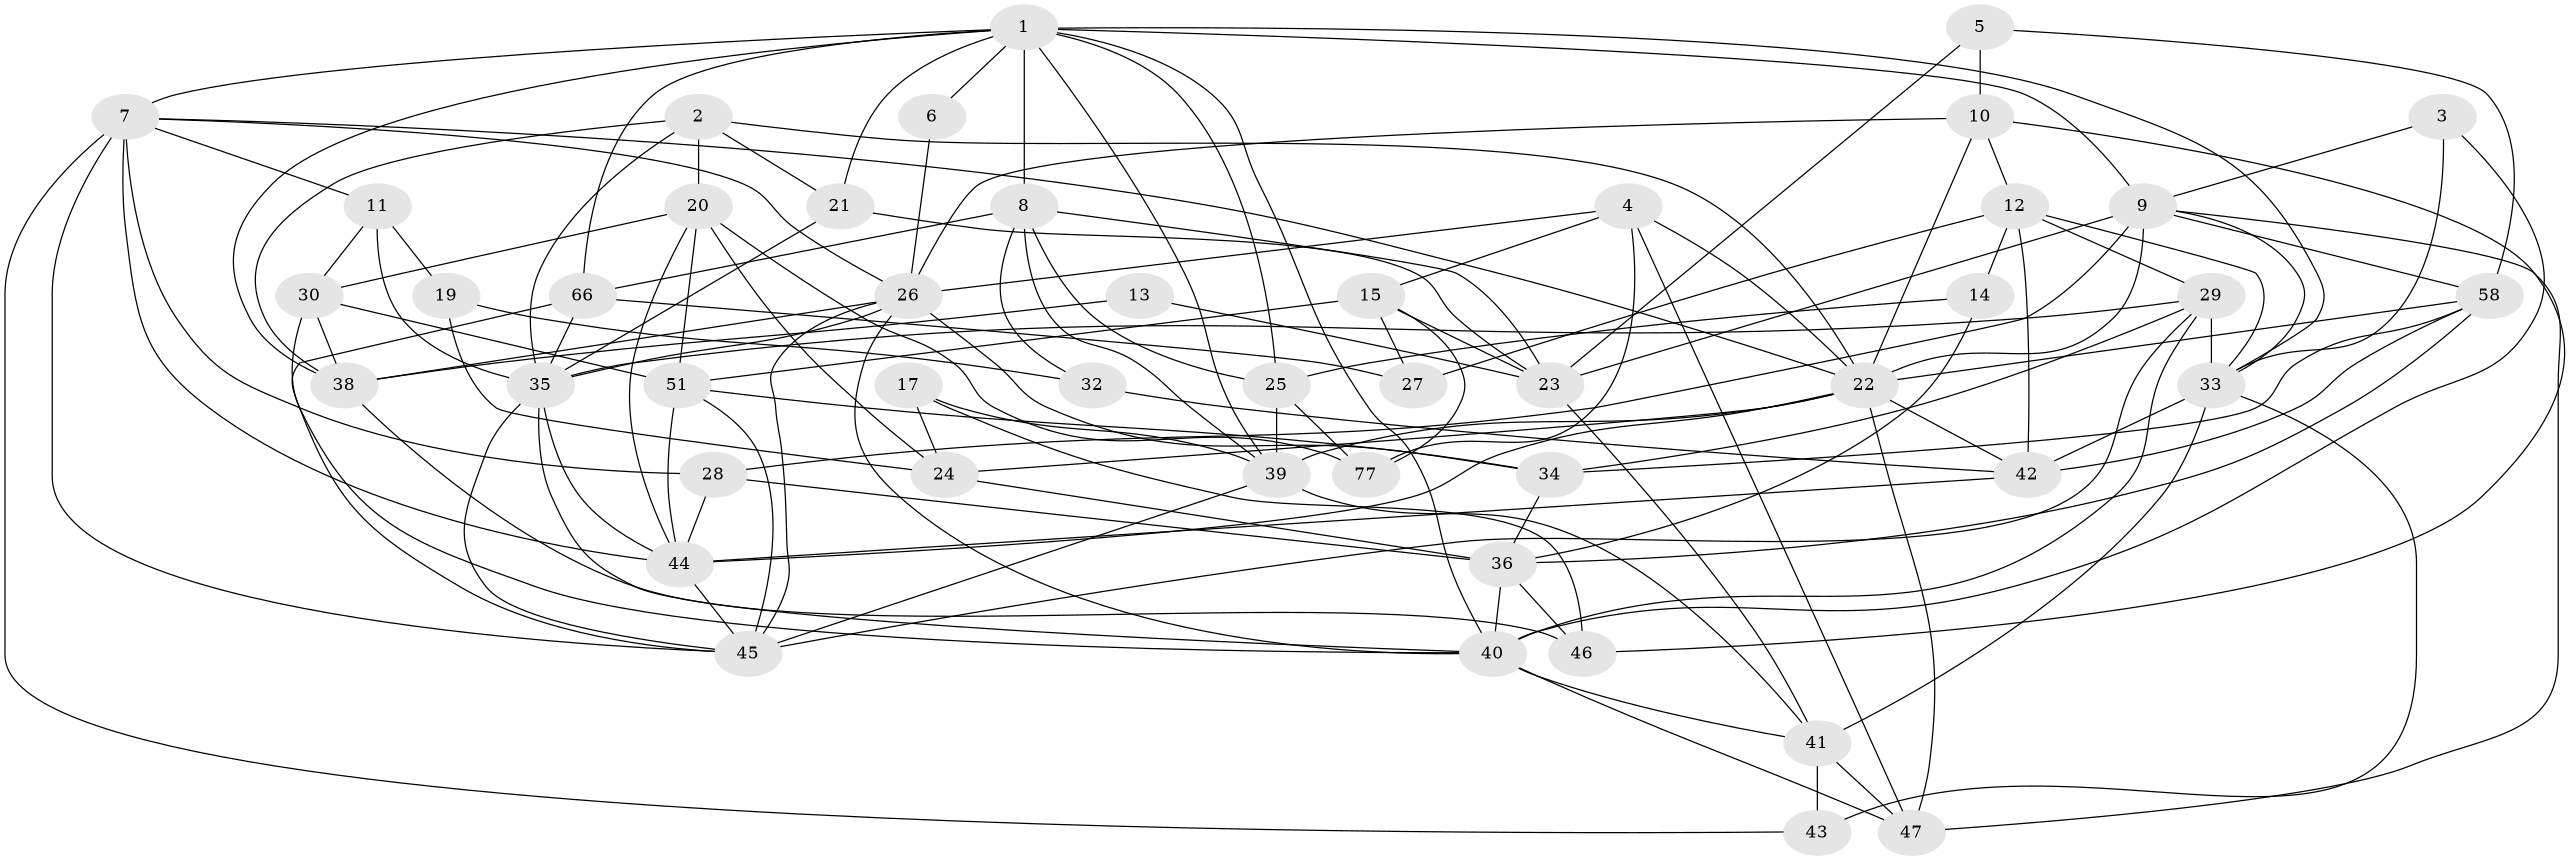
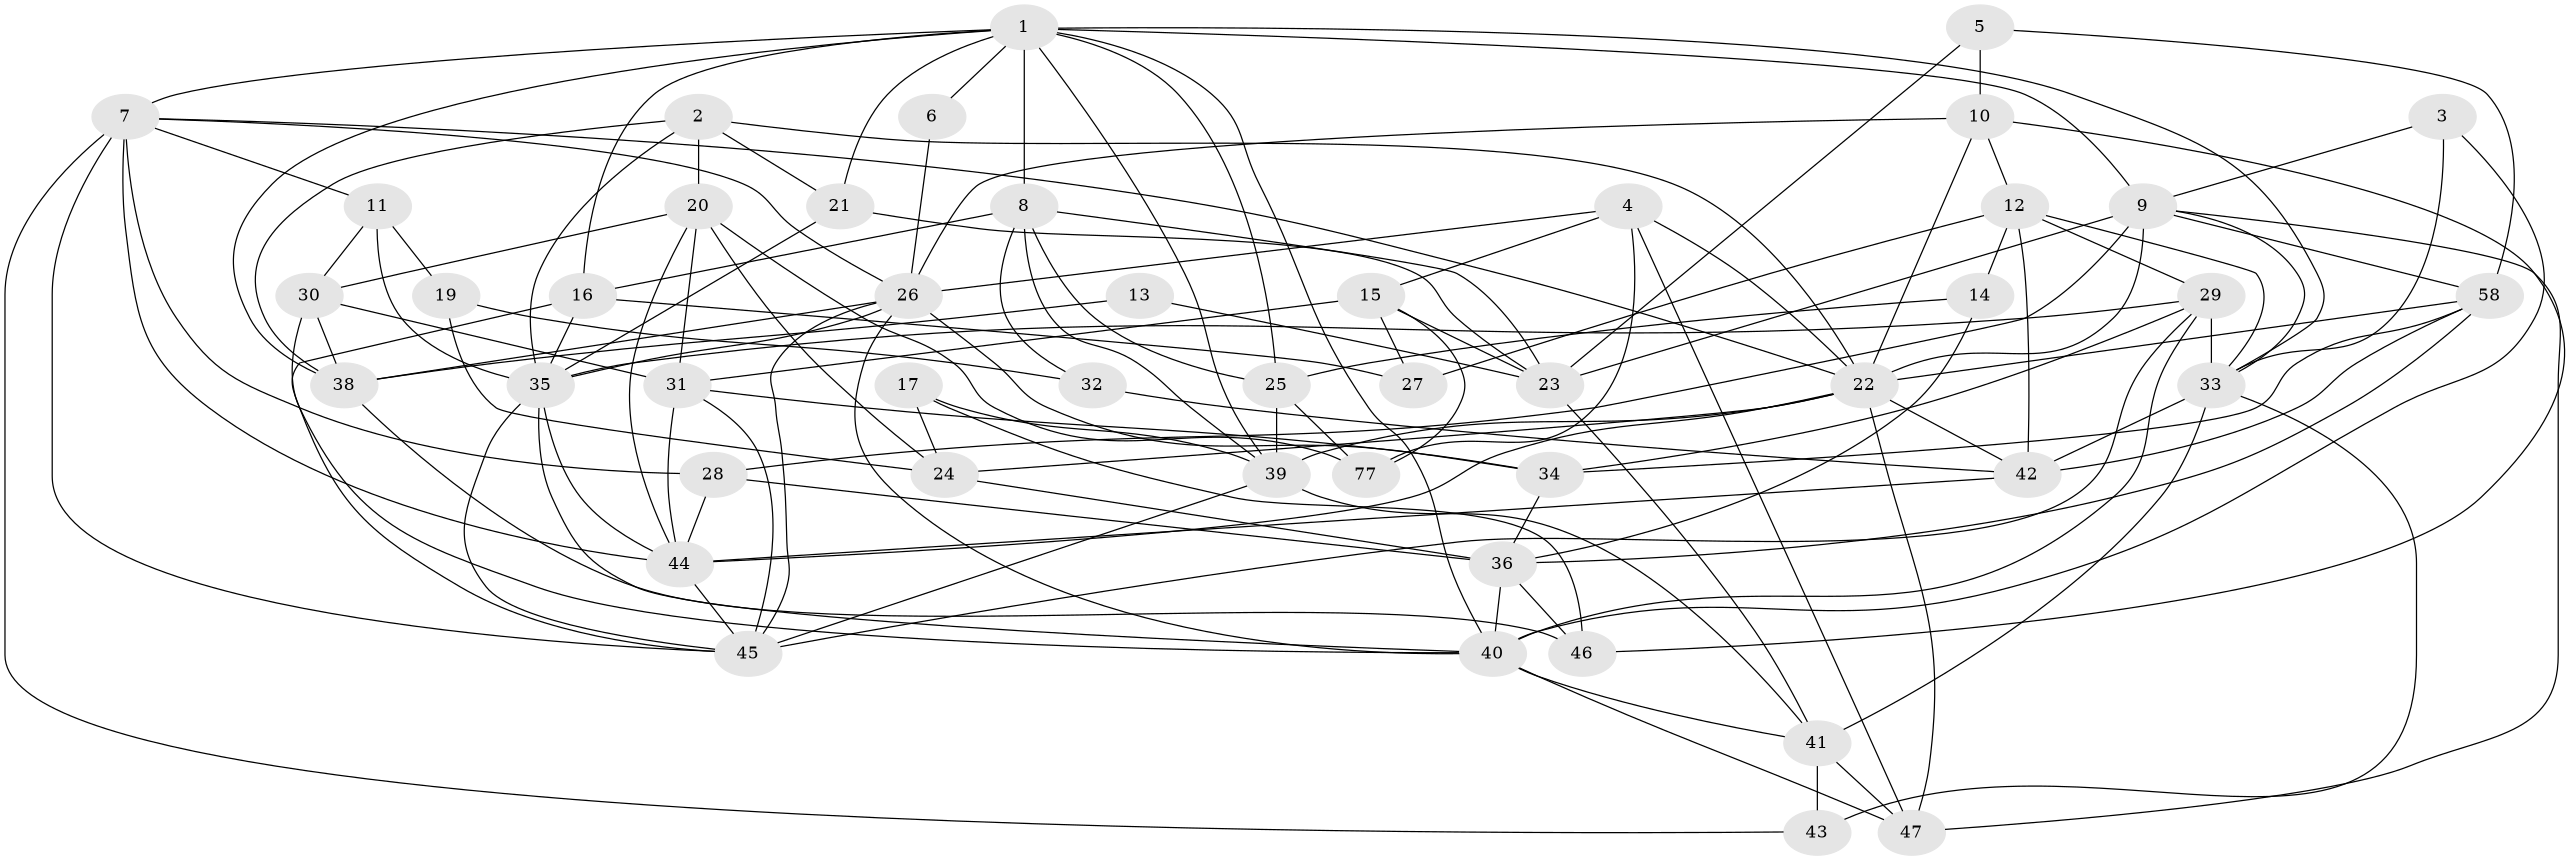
(583, 296) -> (583, 296)
(677, 385) -> (677, 385)
